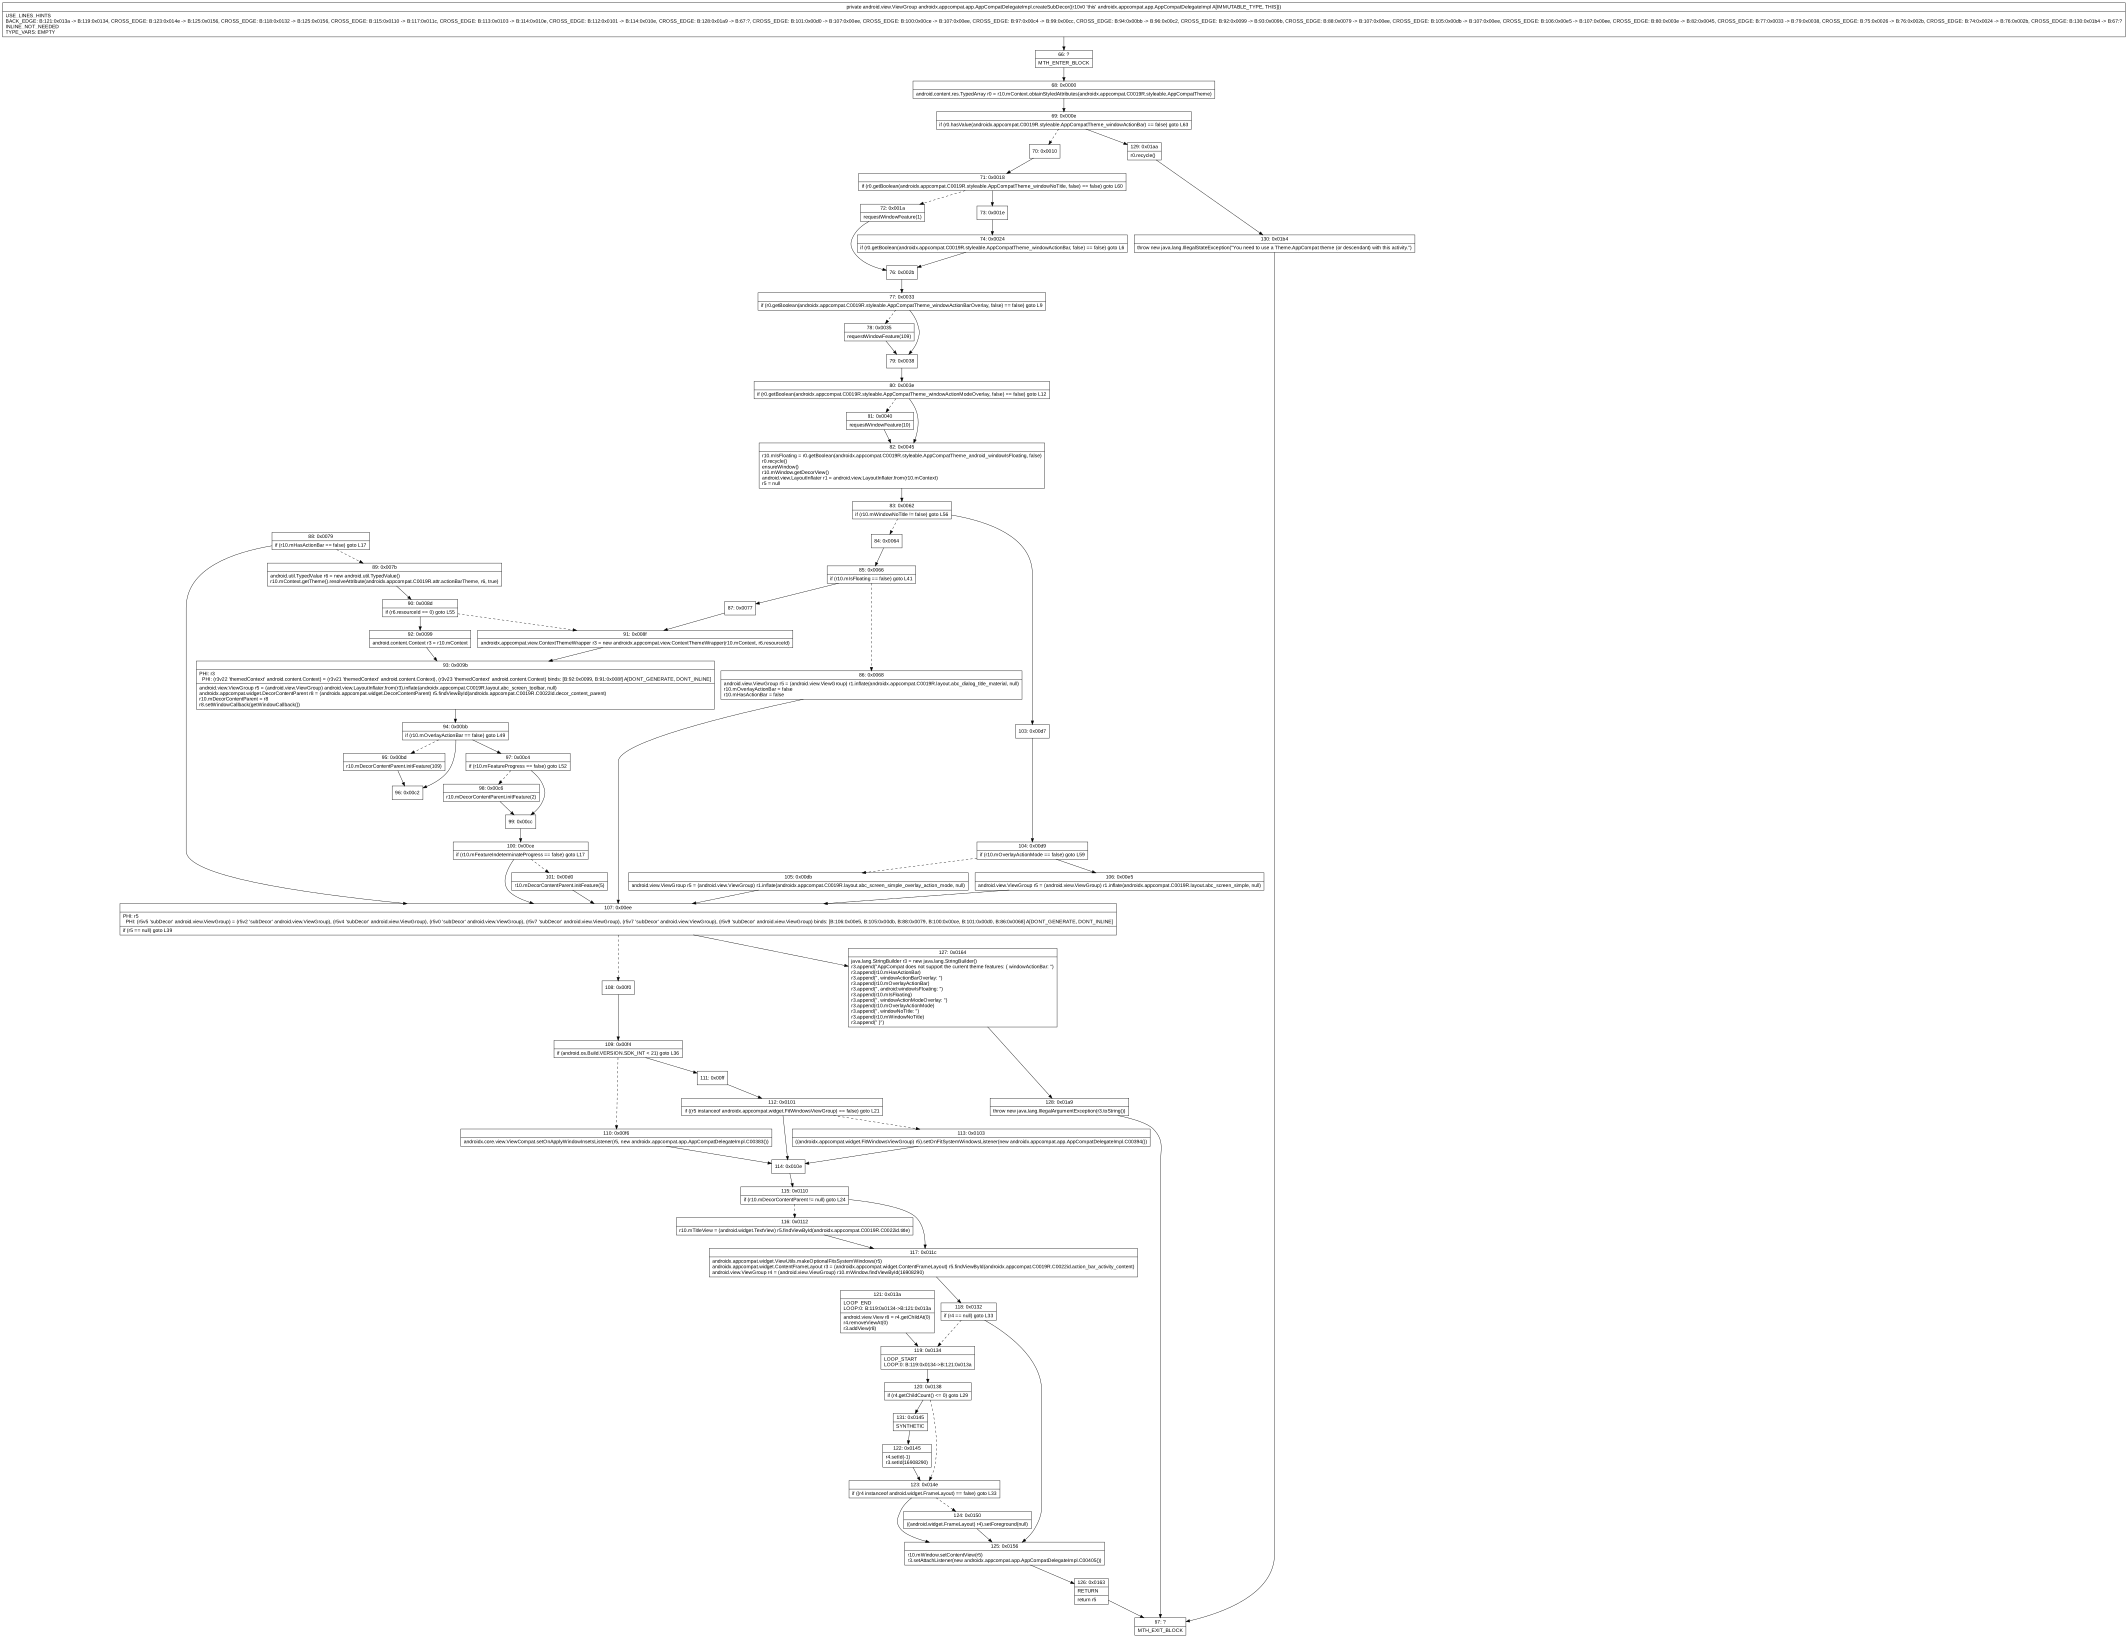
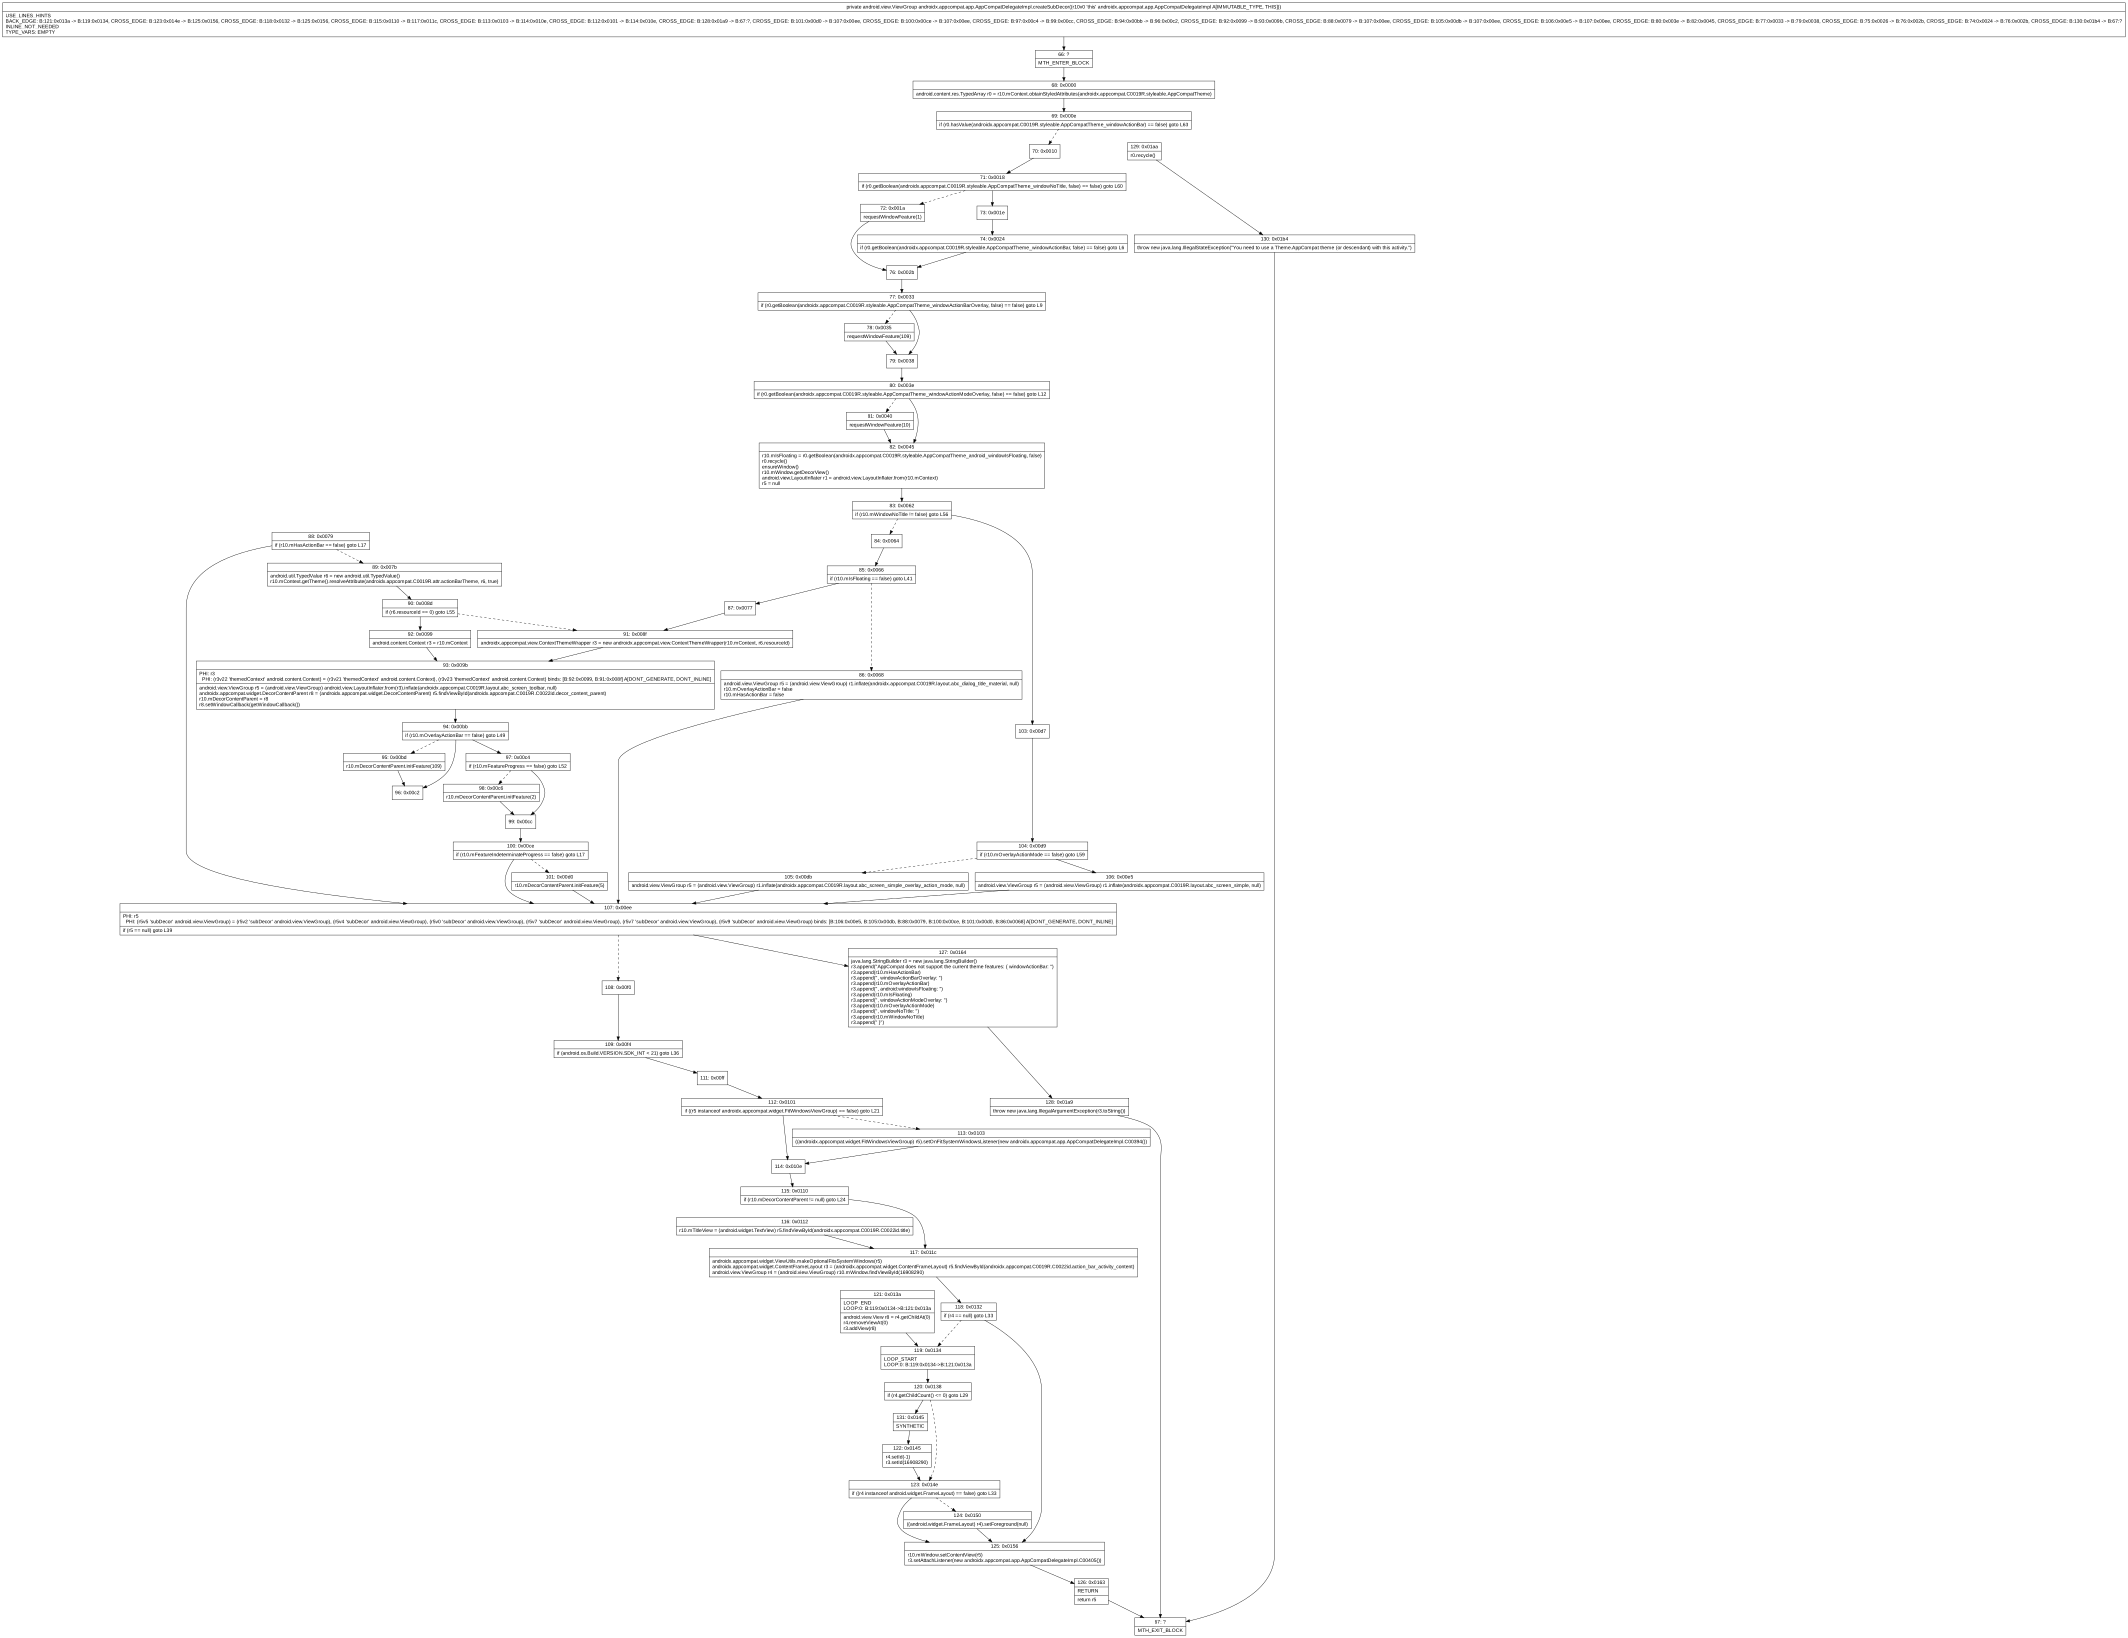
(1105, 136) -> none
(616, 1138) -> none
(795, 1209) -> none
